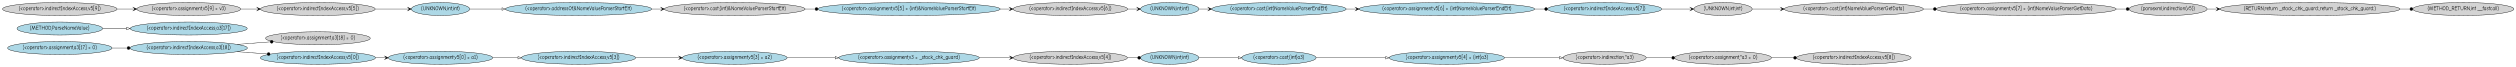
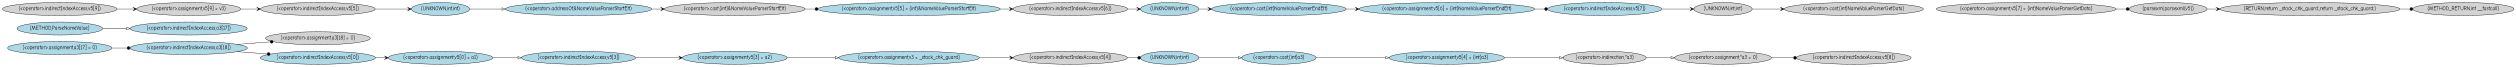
(1928, 9) -> none
(2168, 9) -> (2168, 9)
(1659, 58) -> (1659, 58)
